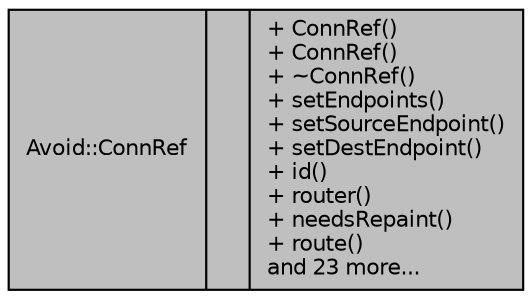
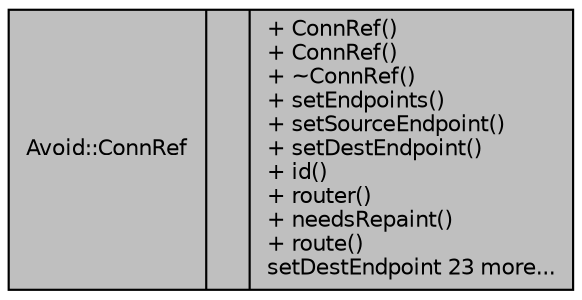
(344, 268) -> (411, 268)
